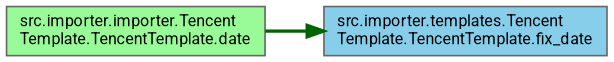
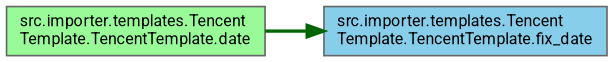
(136, 31) -> (136, 31)
